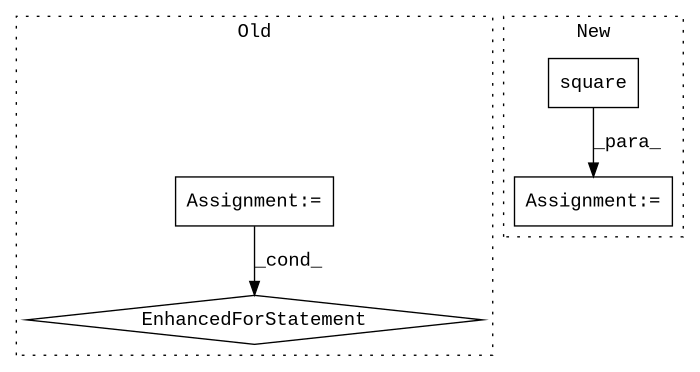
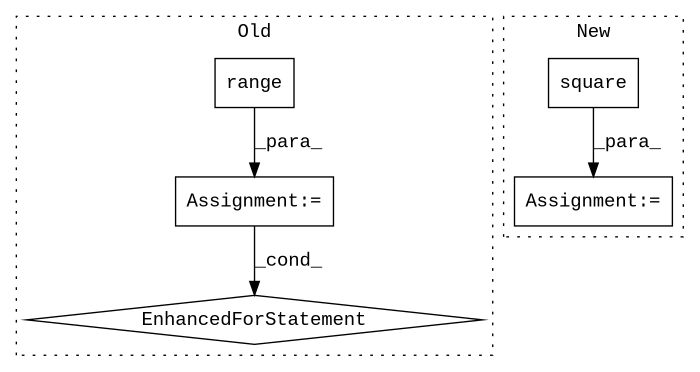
none -> (255, 83)
